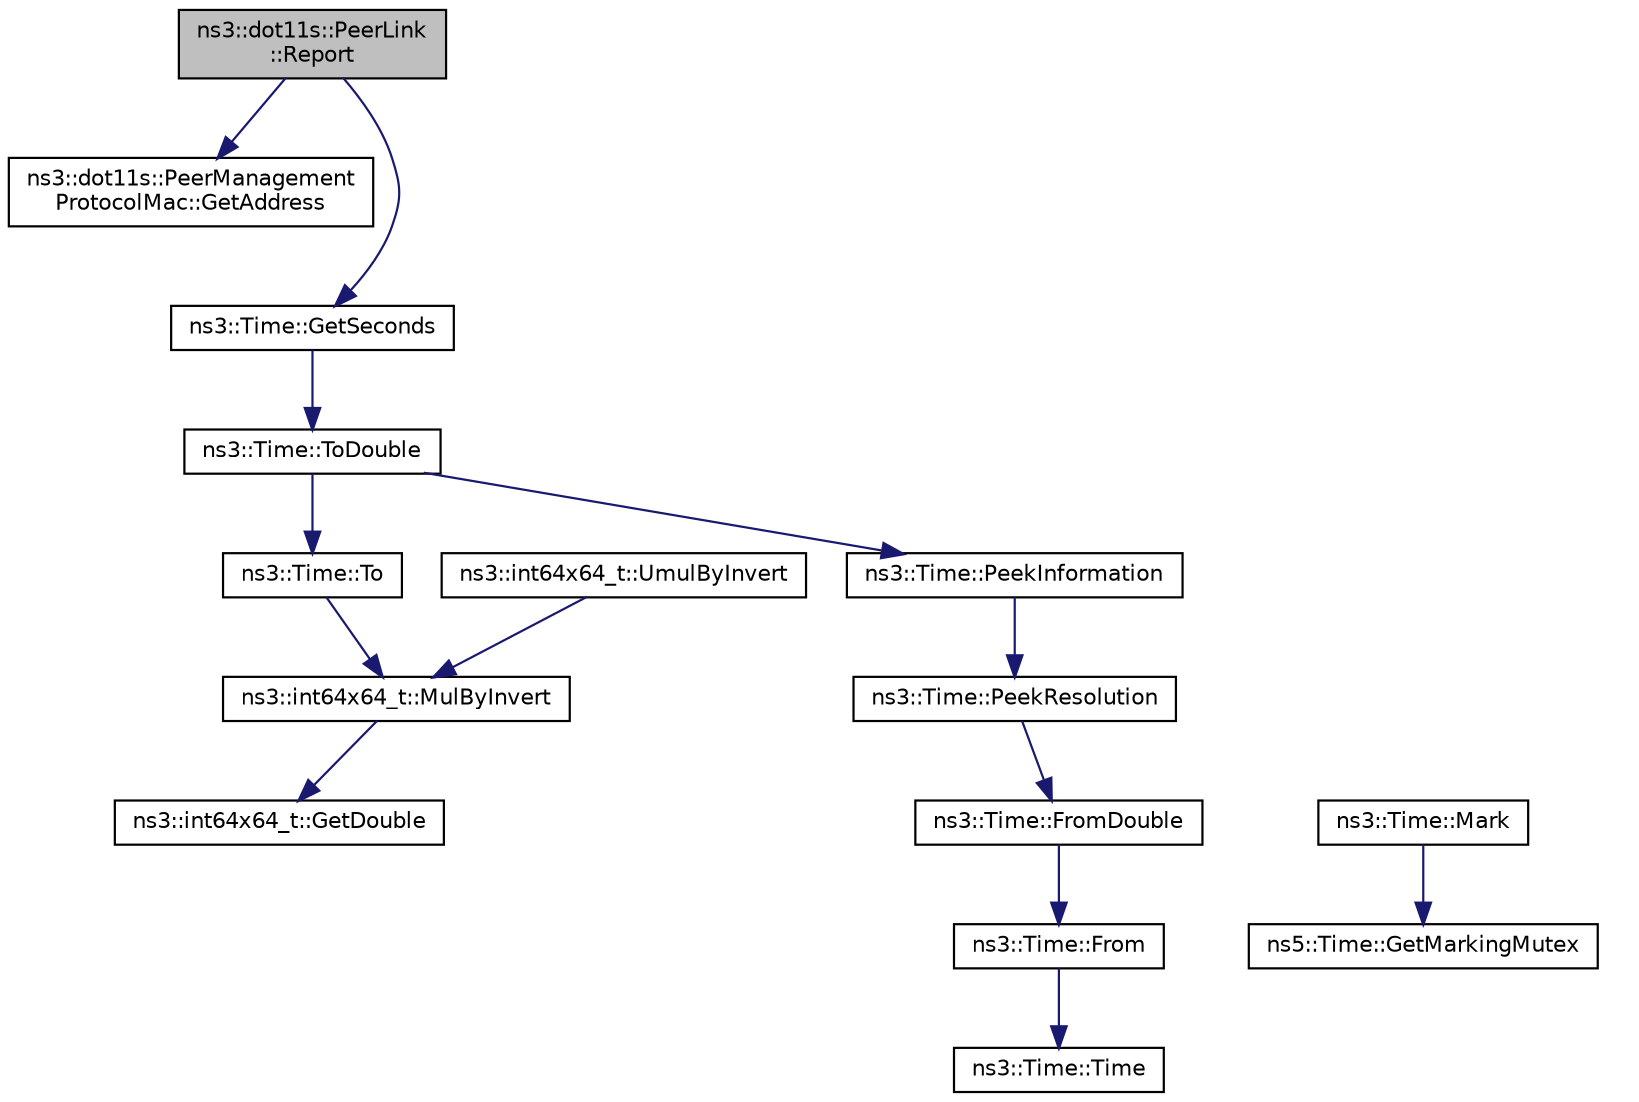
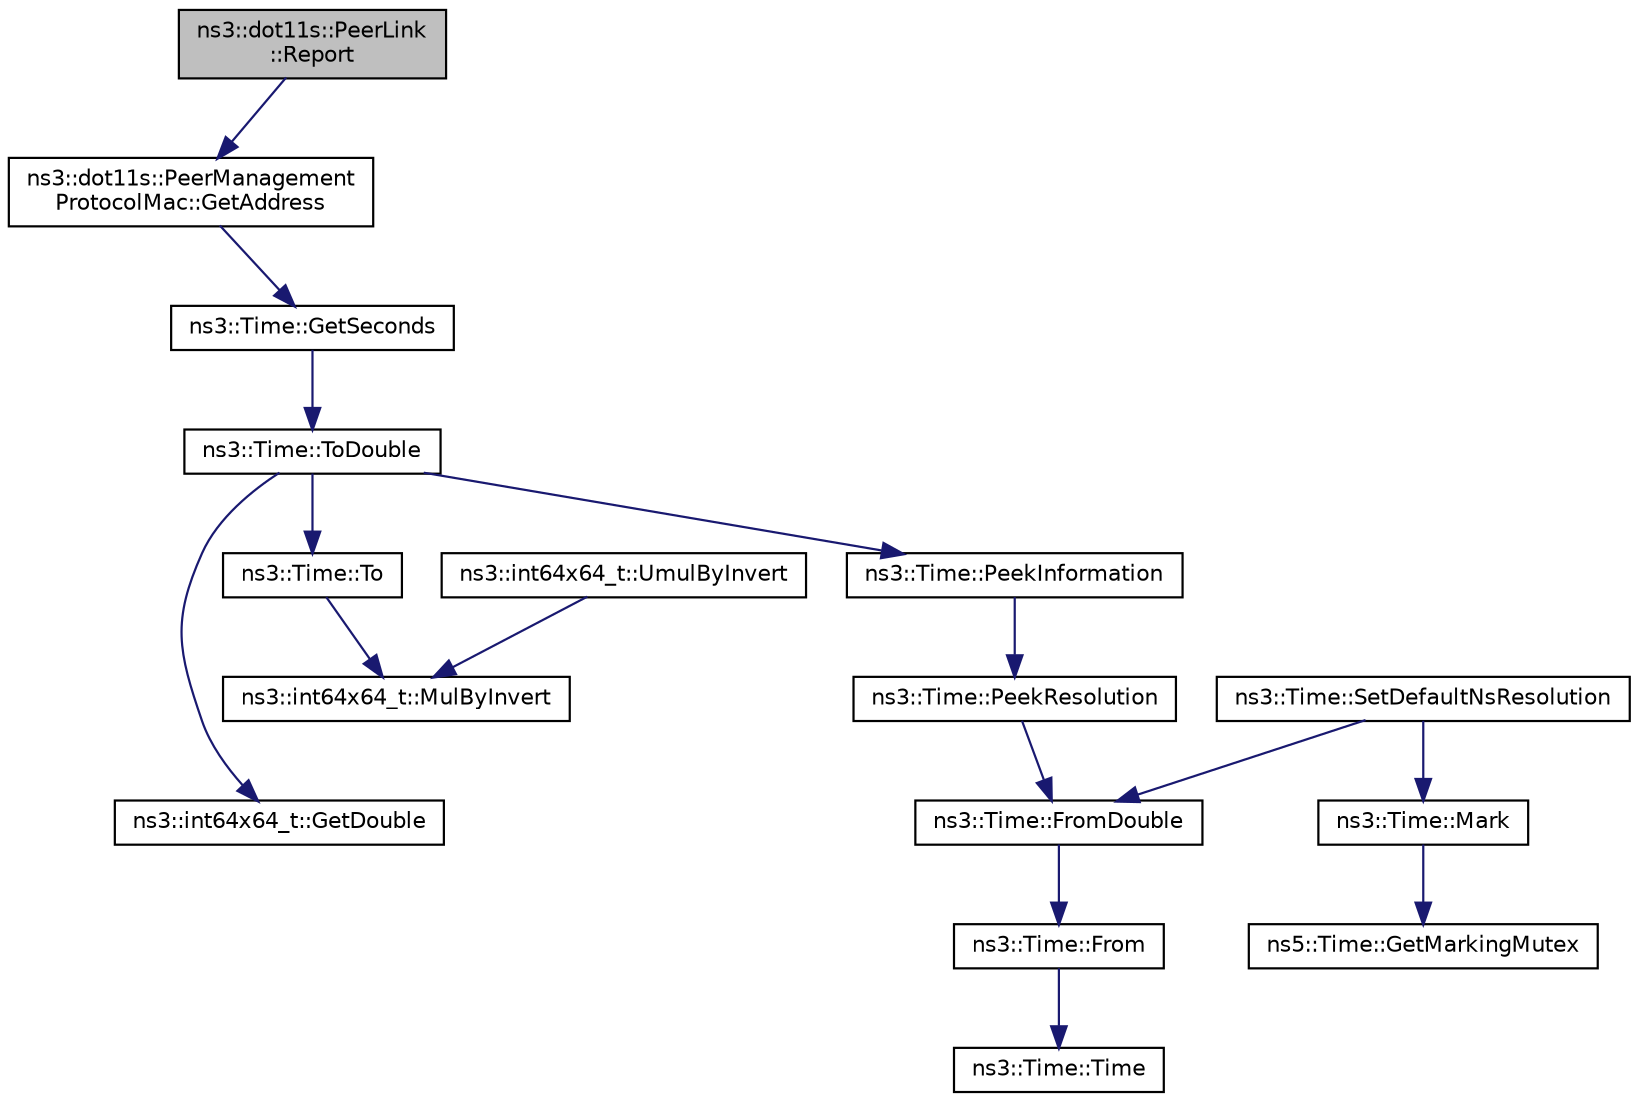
(398, 183) -> (250, 258)
none -> (1423, 699)
(346, 753) -> (182, 618)
